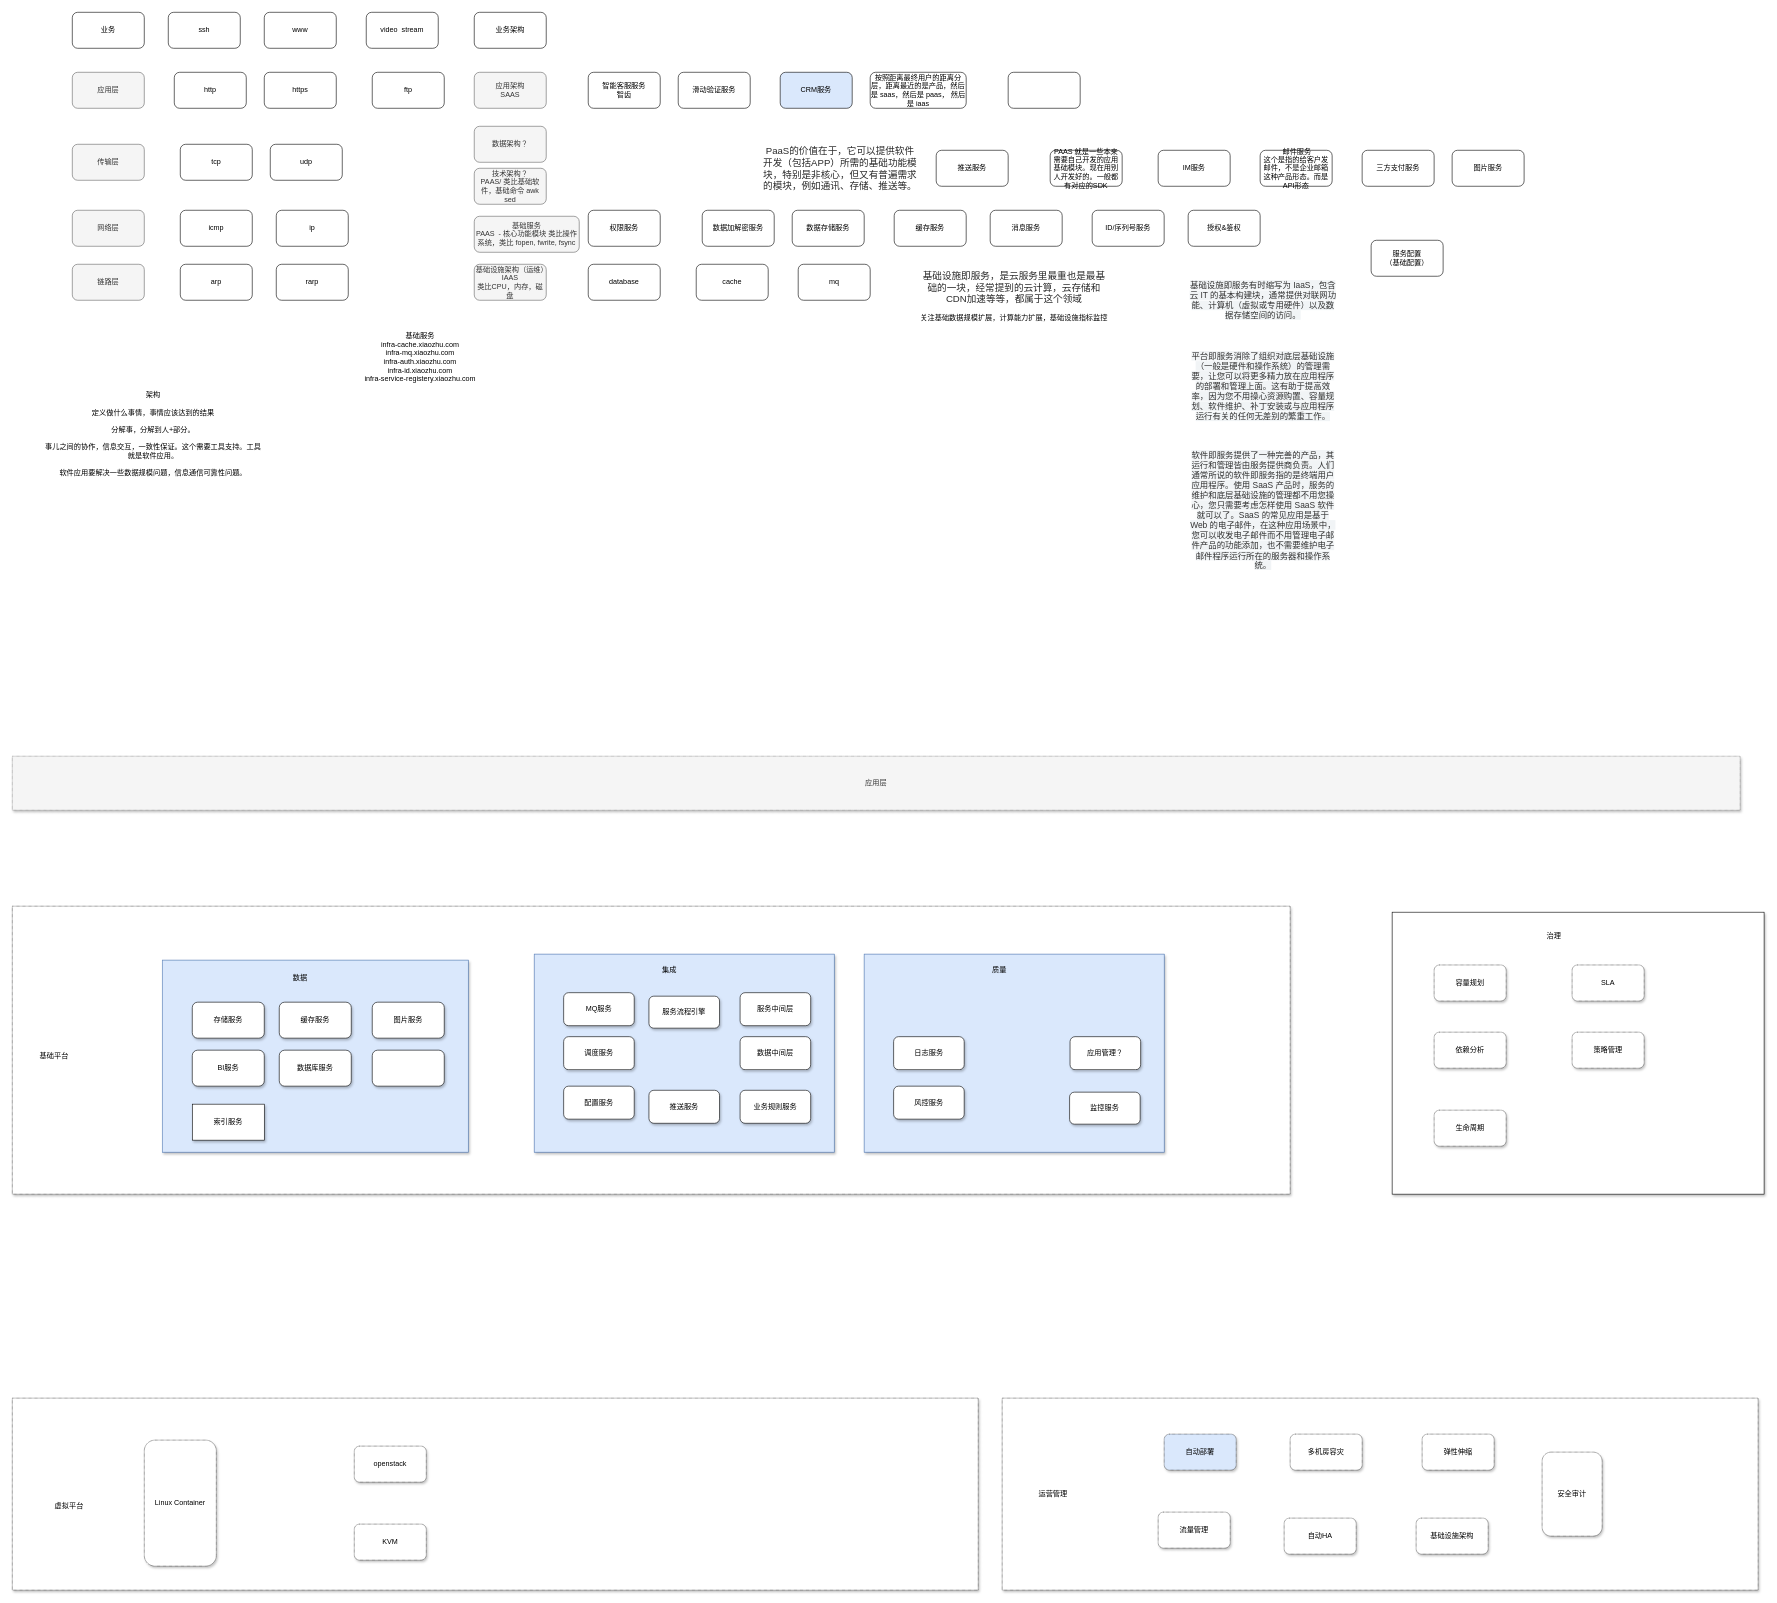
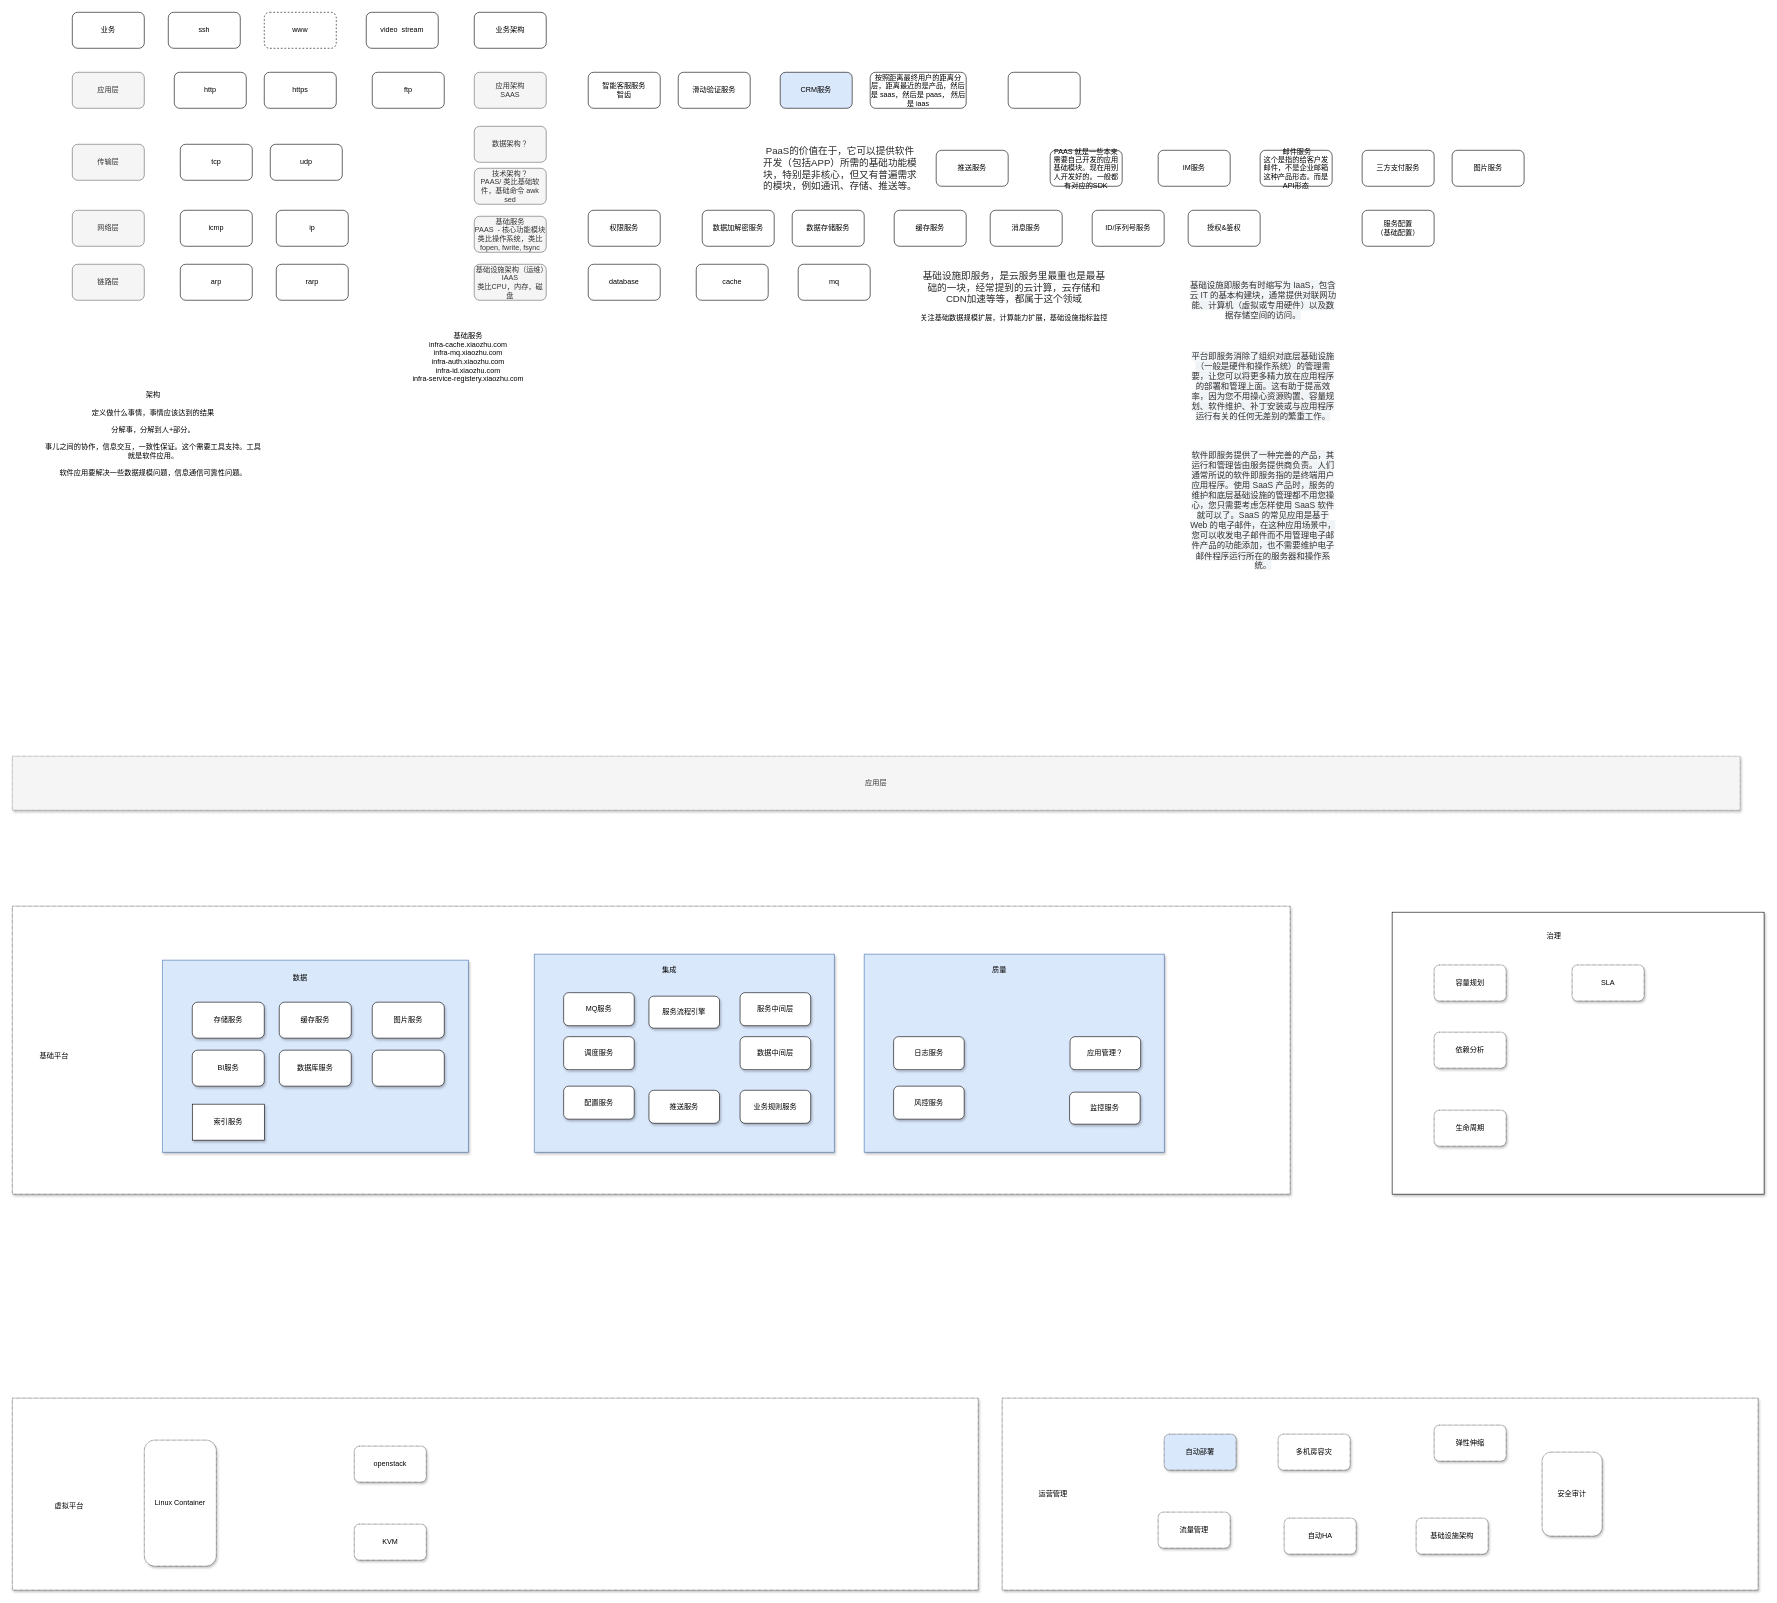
(300, 30) -> (300, 30)
(527, 234) -> (510, 234)
(1407, 258) -> (1398, 228)
(420, 357) -> (468, 357)
(1608, 1050) -> none
(1326, 1452) -> (1314, 1452)
(1458, 1452) -> (1470, 1443)
